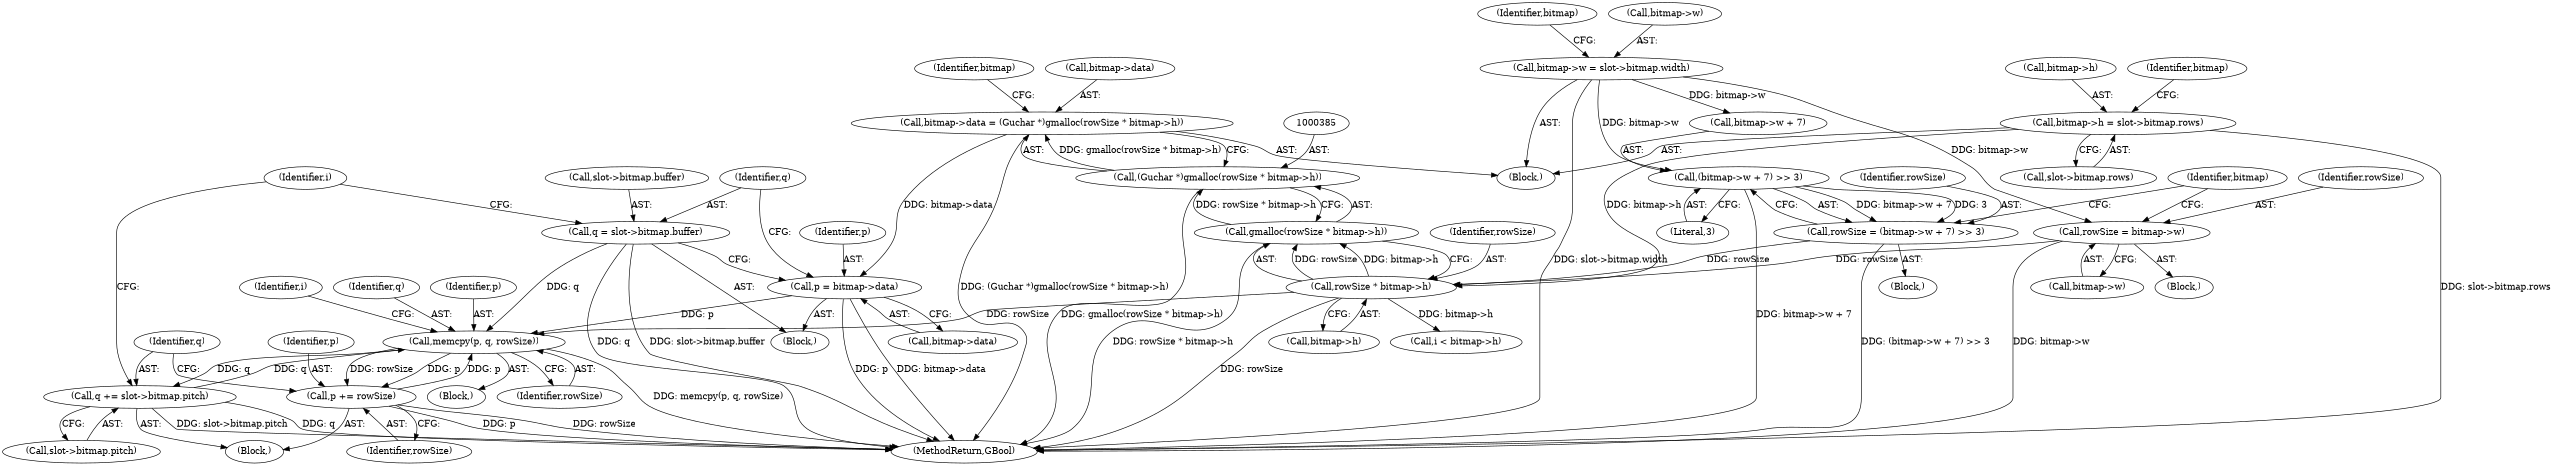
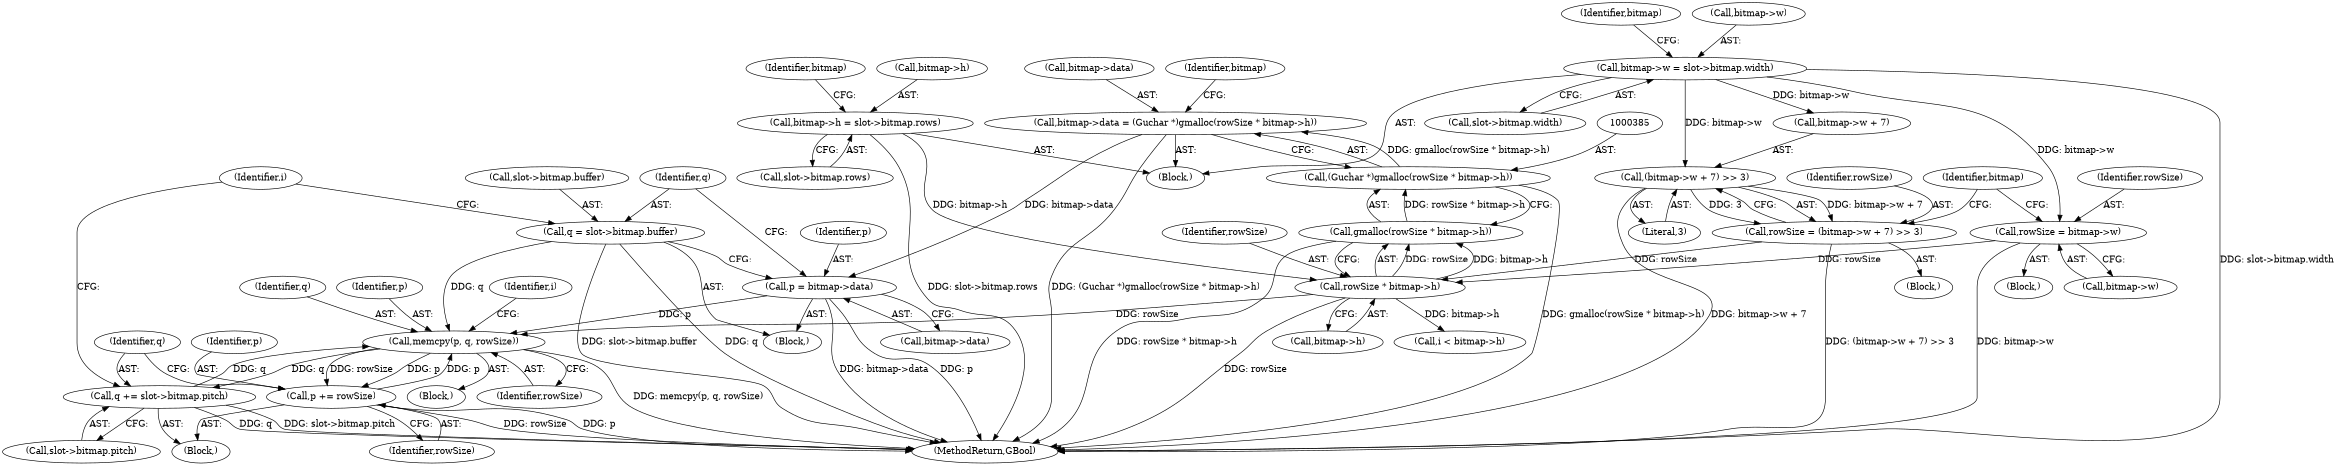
none -> (1505, 123)
(1731, 205) -> (1644, 205)
